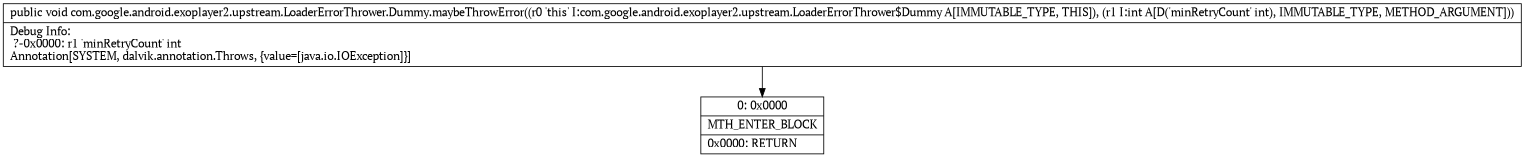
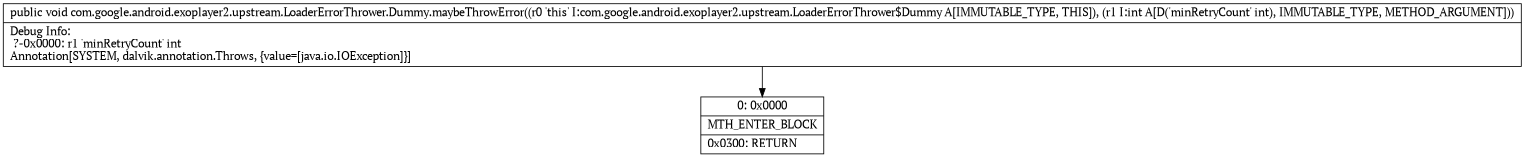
(757, 144) -> (757, 144)
